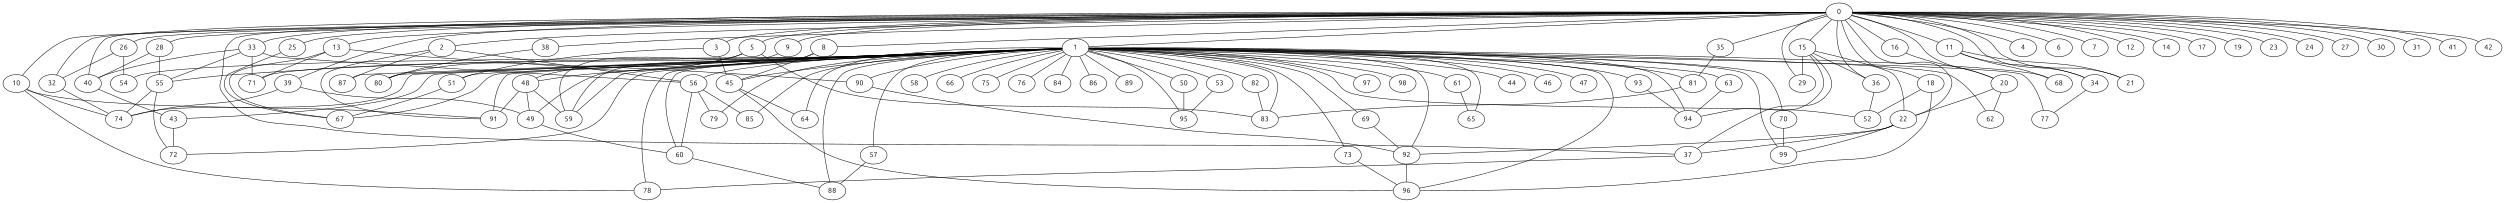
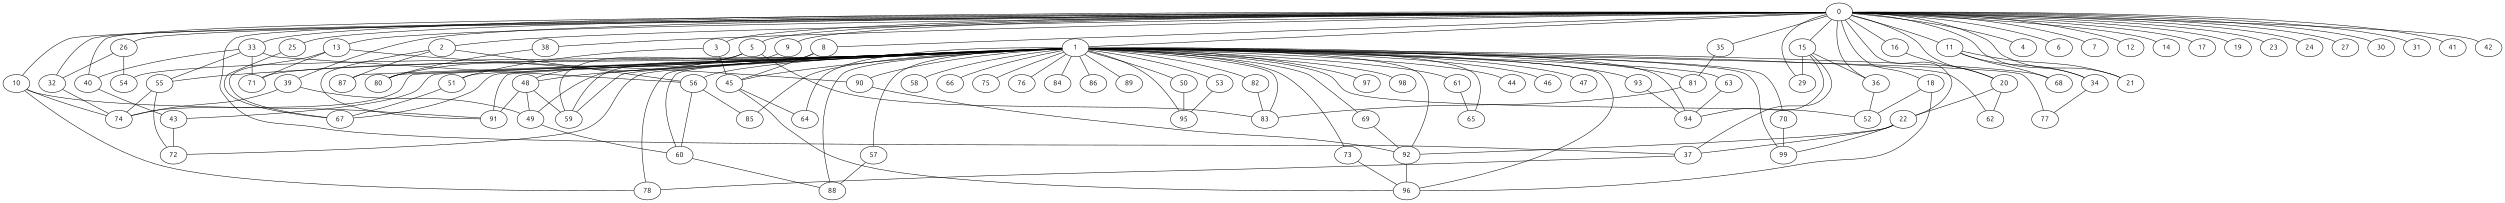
(160, 48) -> none
(1893, 74) -> none
(714, 119) -> none
